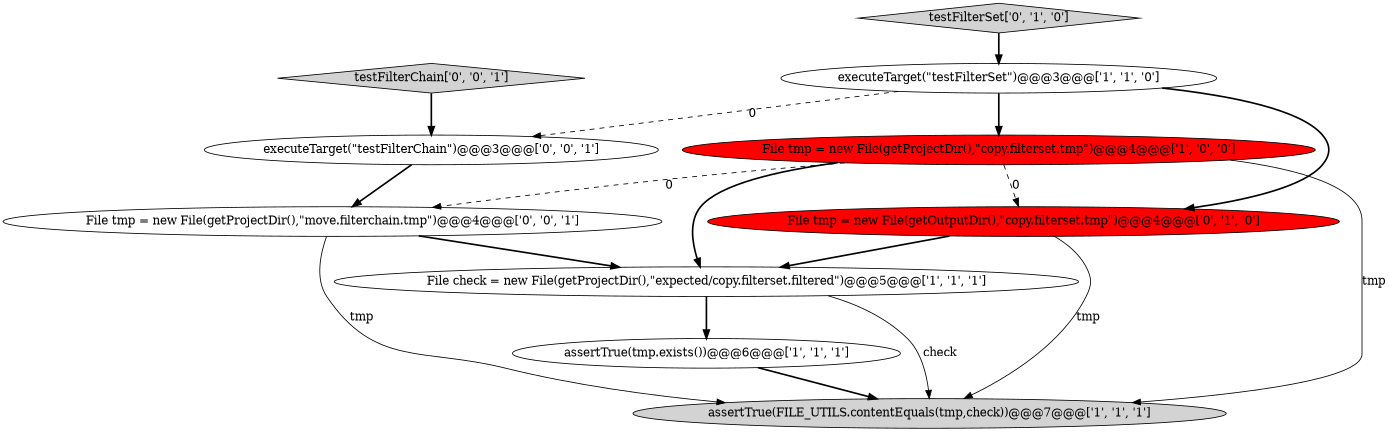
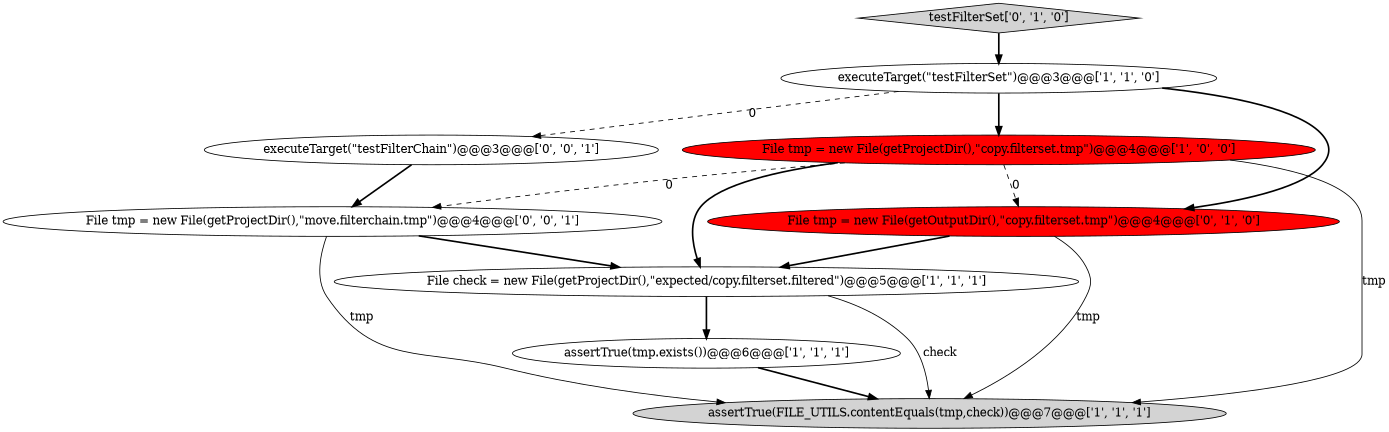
(431, 78) -> none
